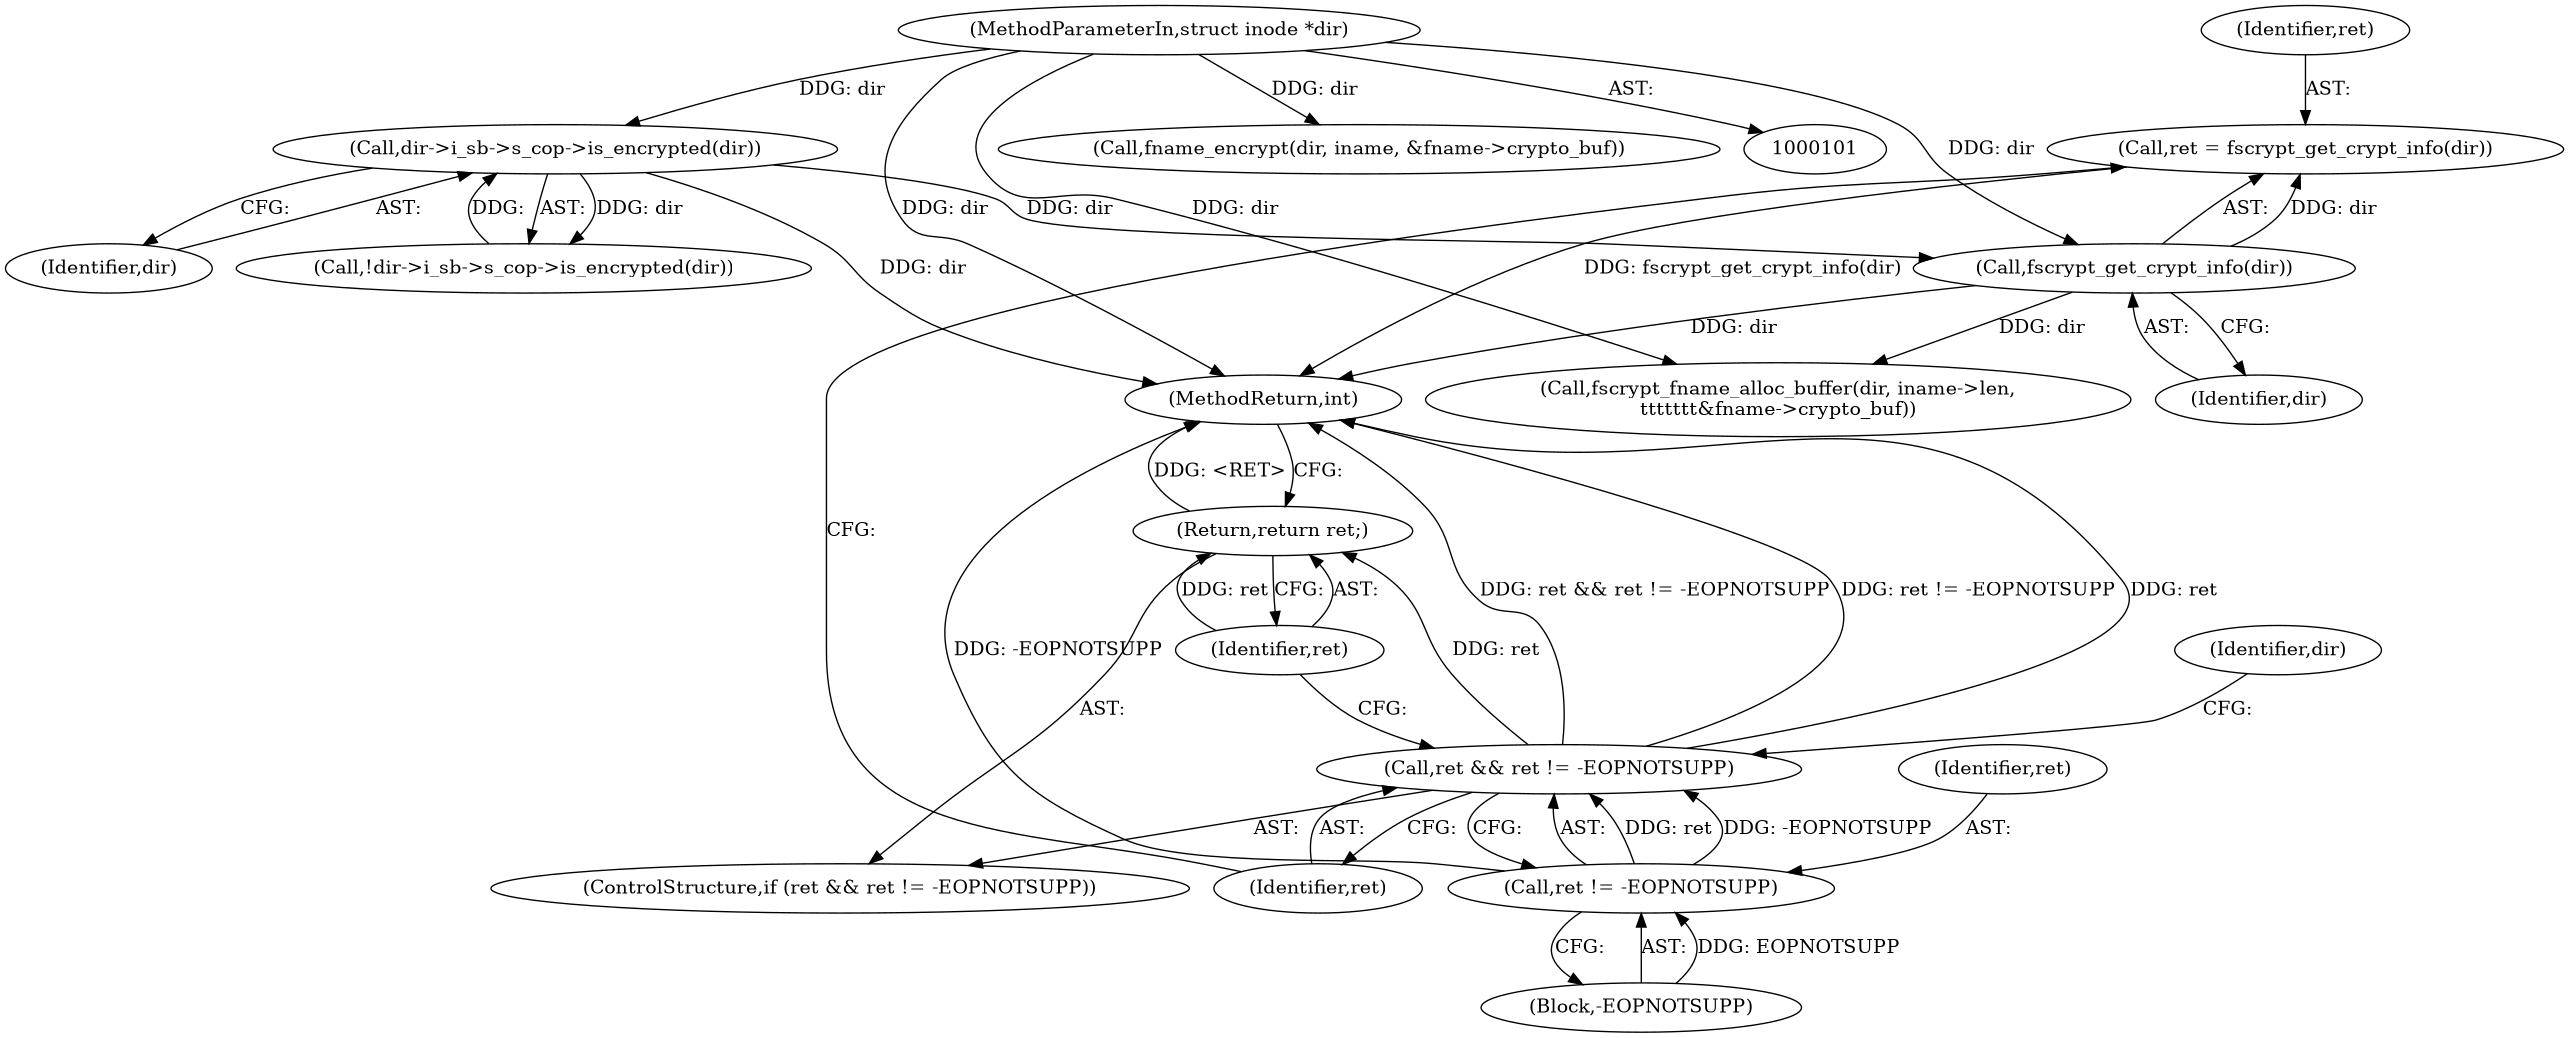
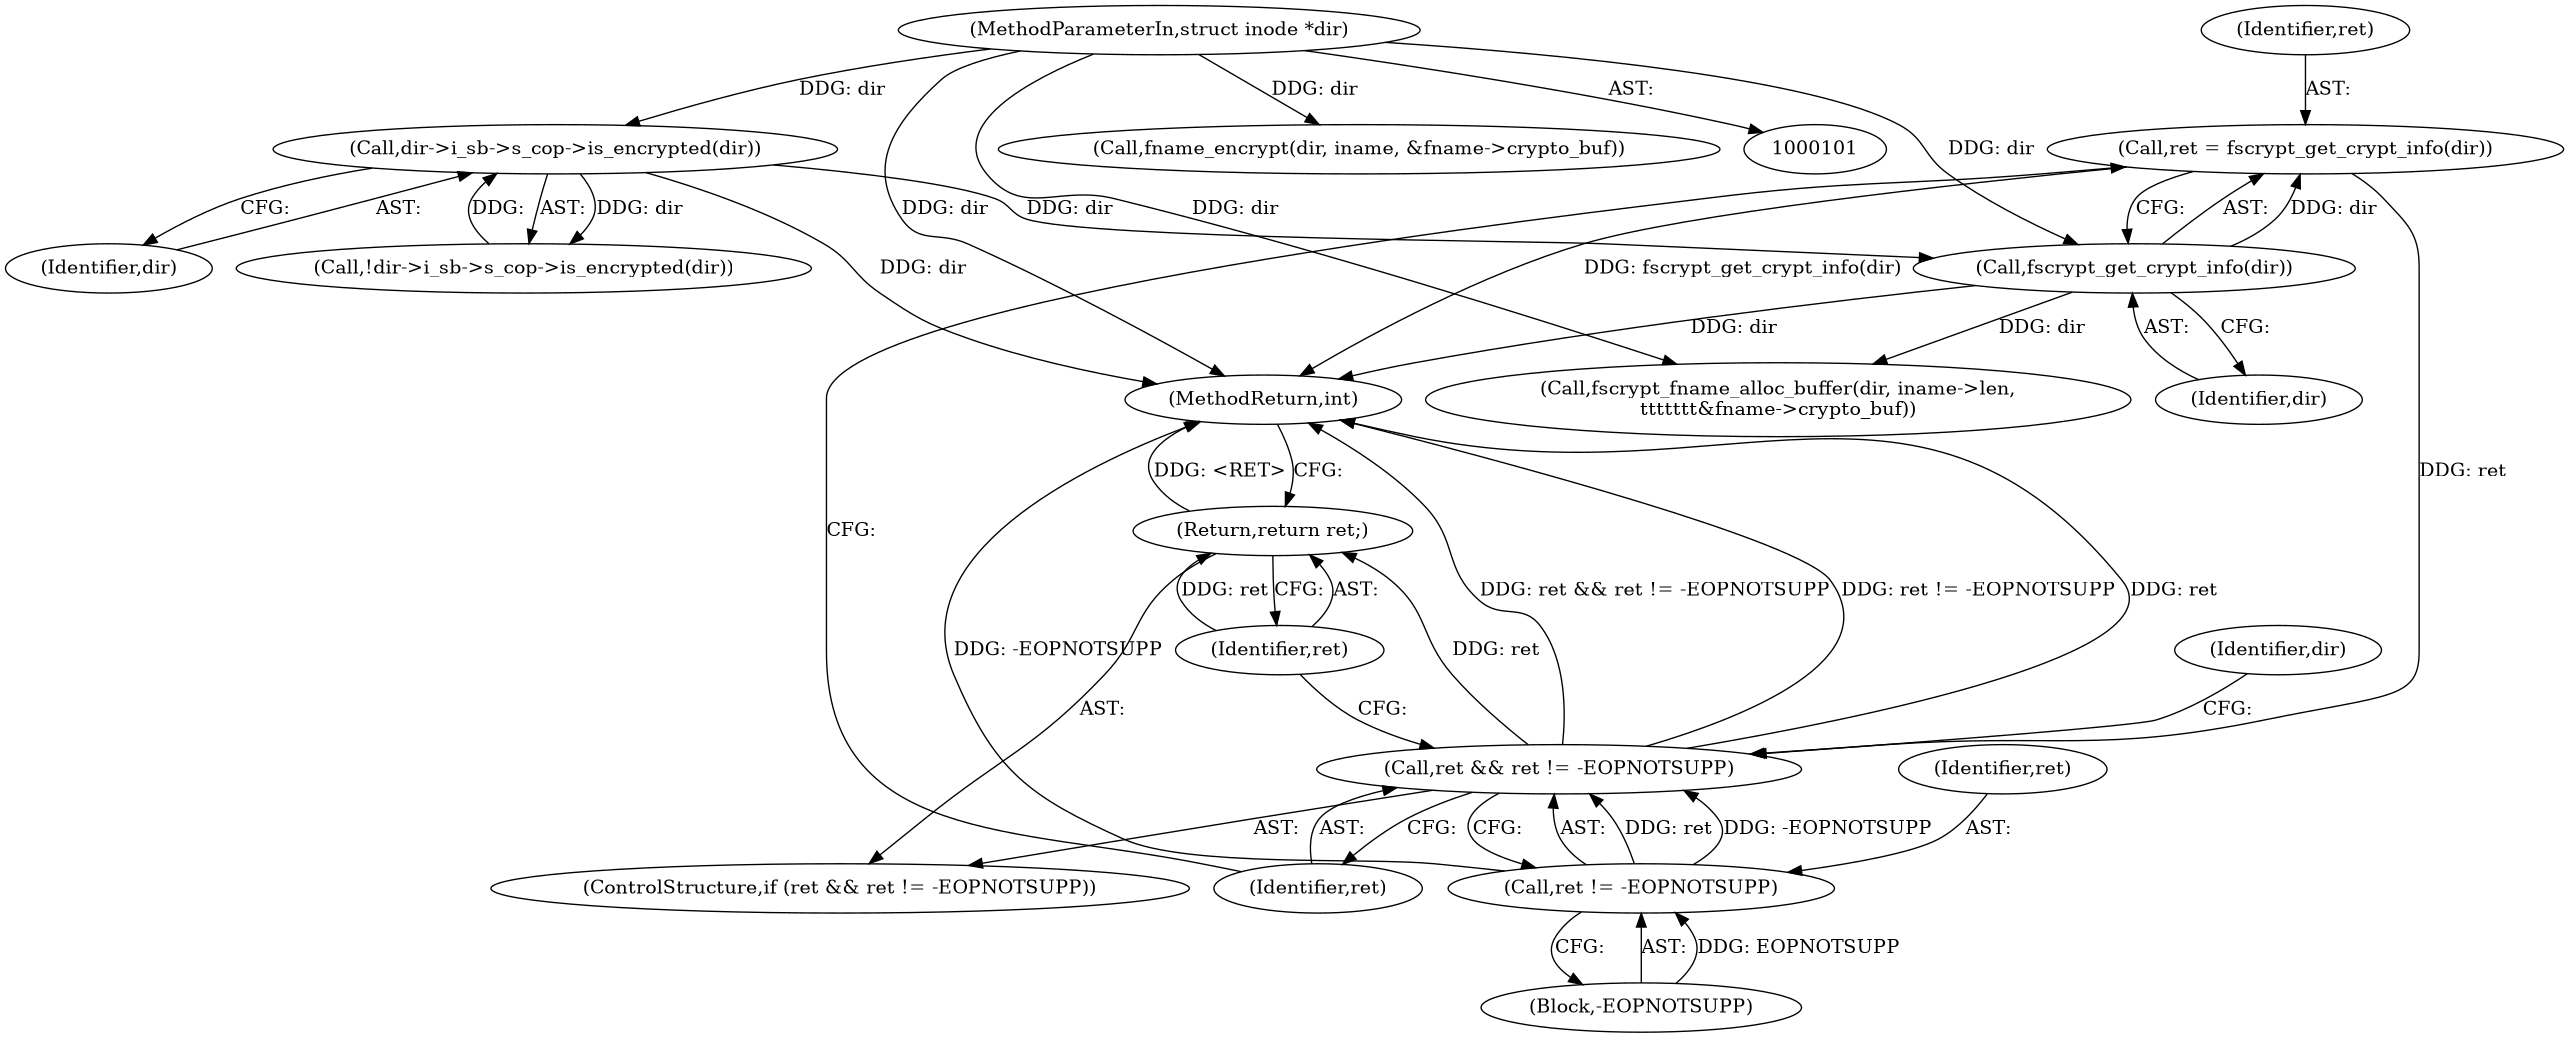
none -> (2148, 189)
none -> (2356, 702)
